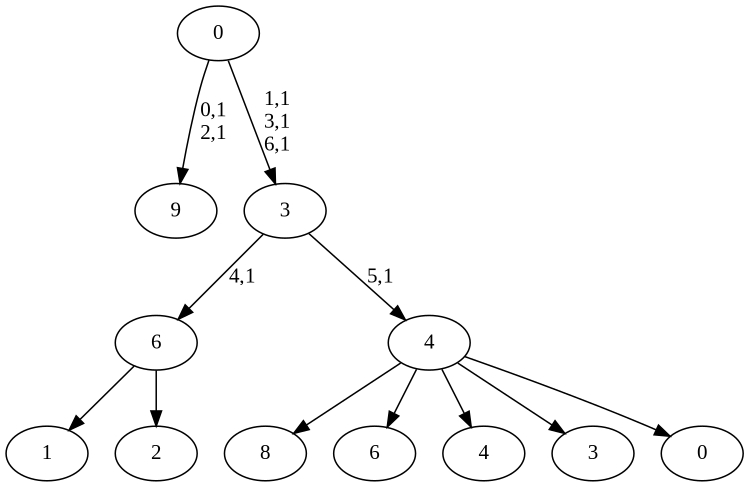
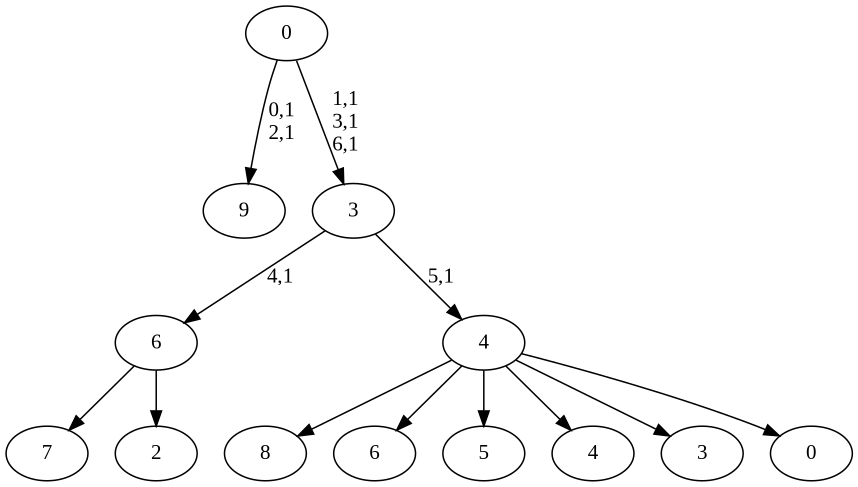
(47, 453) -> (47, 453)
none -> (484, 453)
